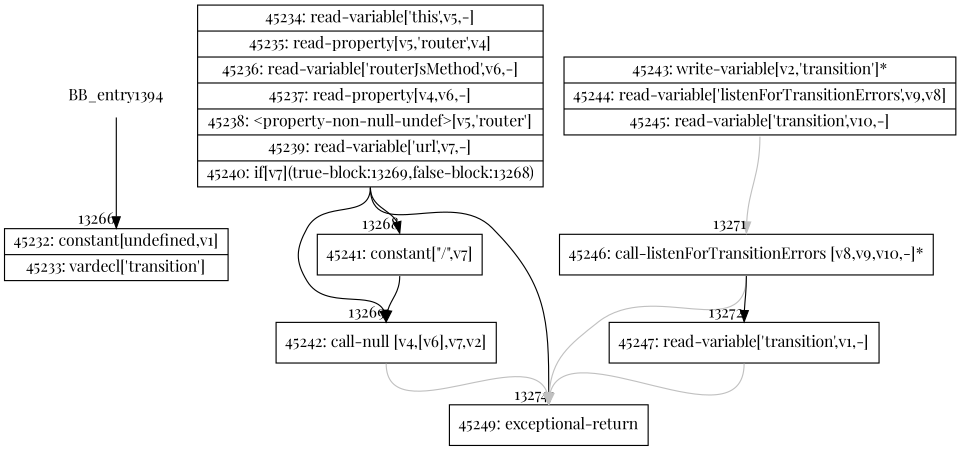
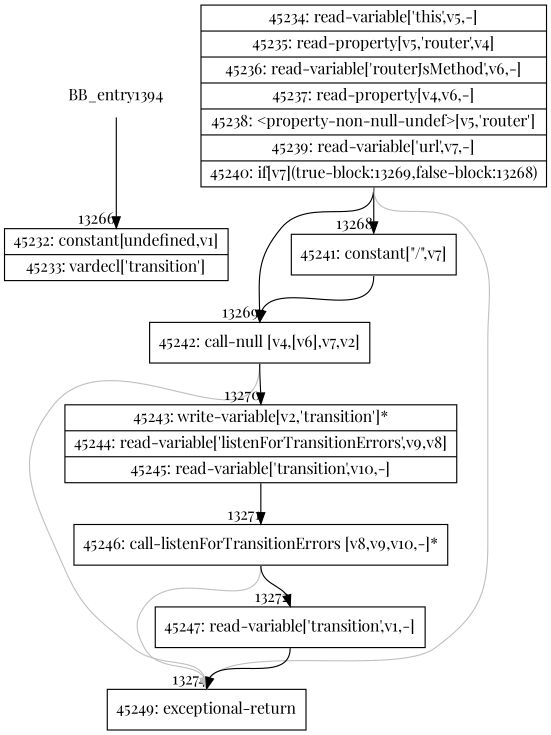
(755, 179) -> (261, 498)
(505, 242) -> (488, 504)
none -> (260, 378)
(652, 385) -> (254, 668)
